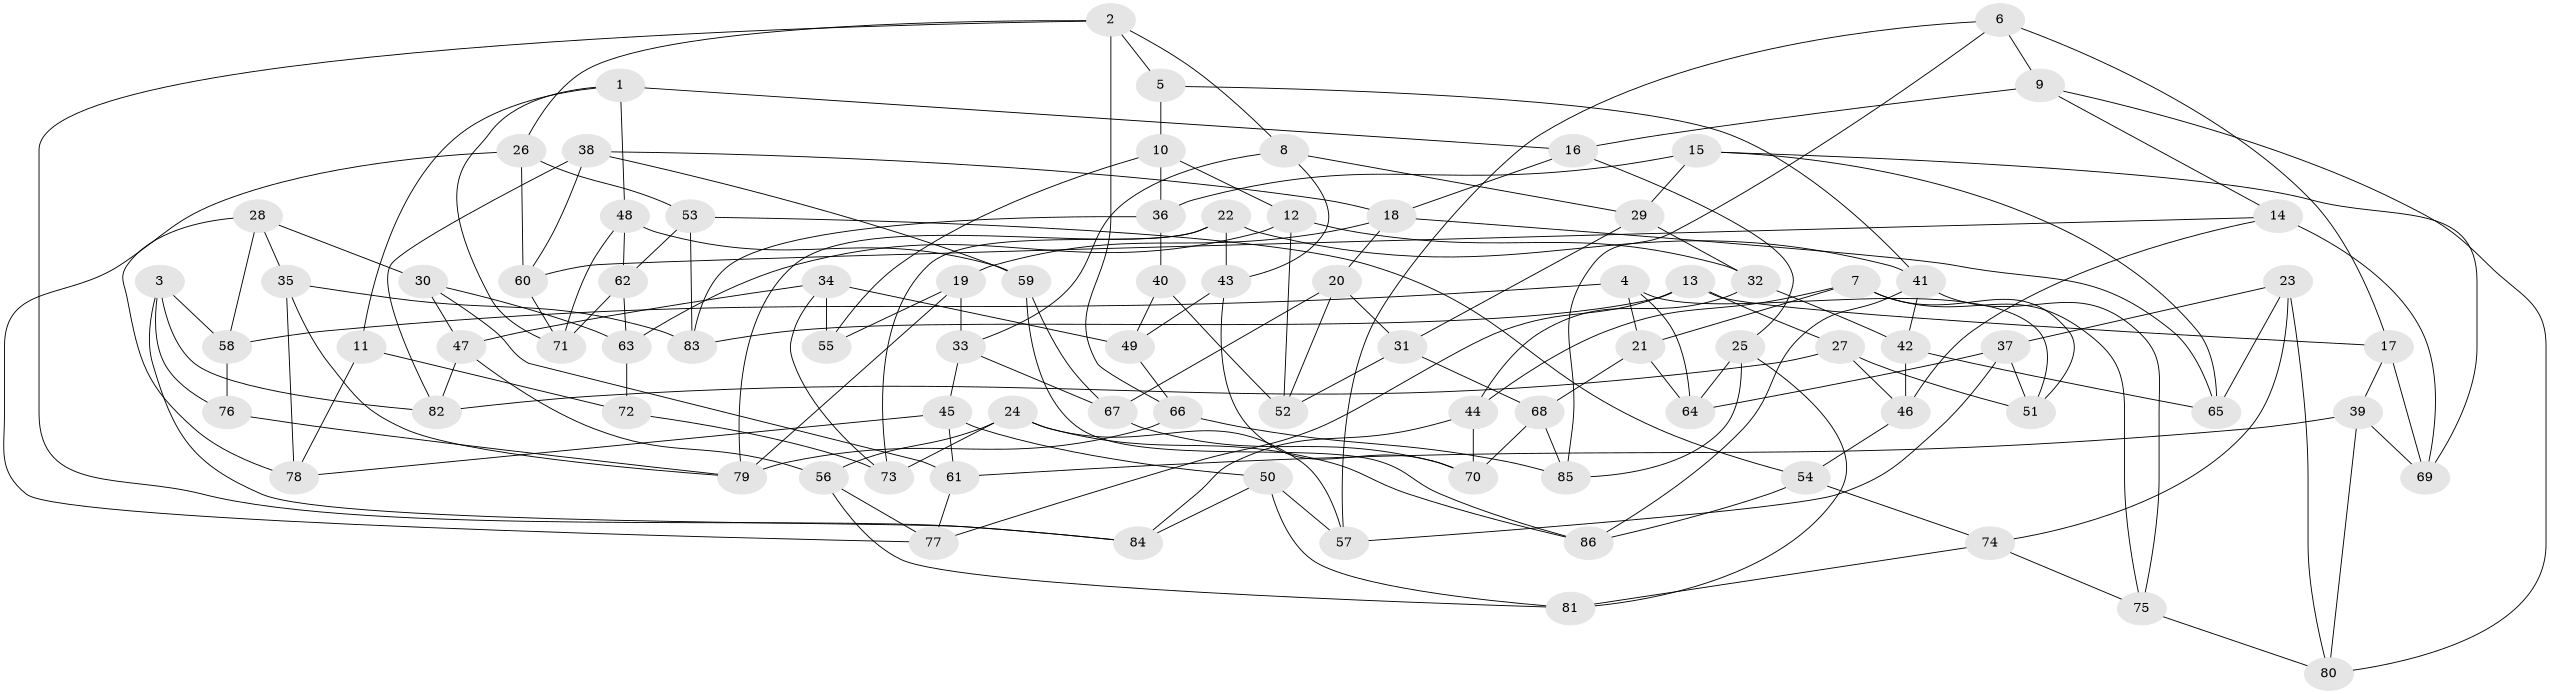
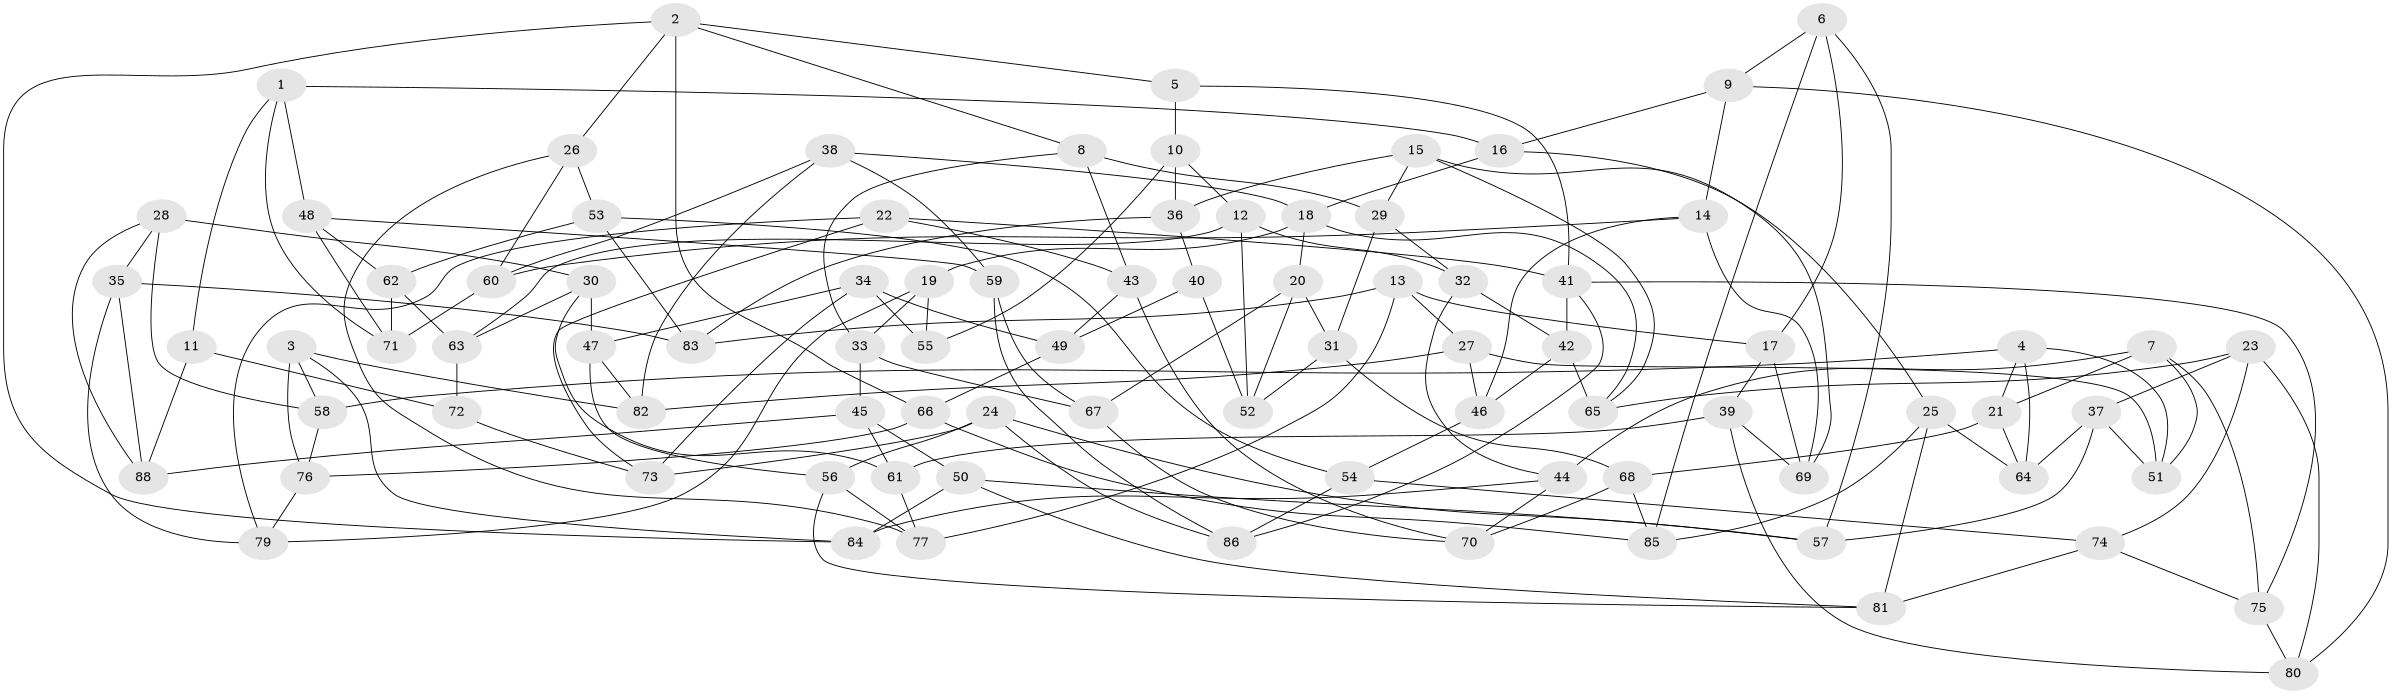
(962, 449) -> (634, 460)
(294, 478) -> (144, 478)
